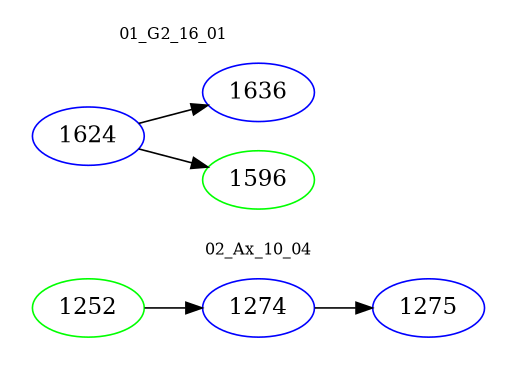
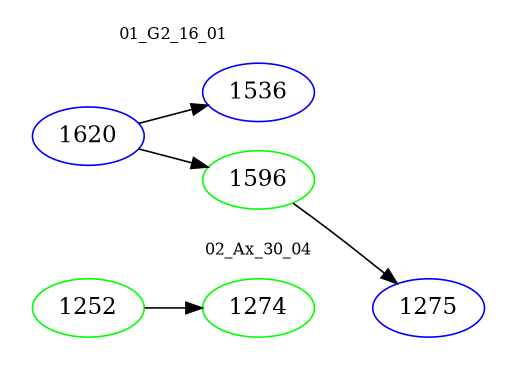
(259, 92) -> (259, 92)
(88, 136) -> (88, 136)
(258, 250) -> (258, 250)
(259, 308) -> (259, 308)
(335, 308) -> (351, 247)
